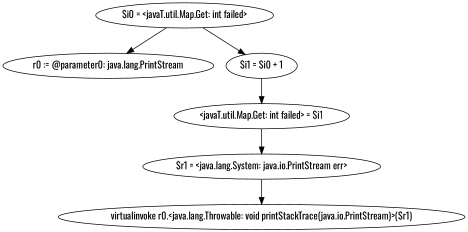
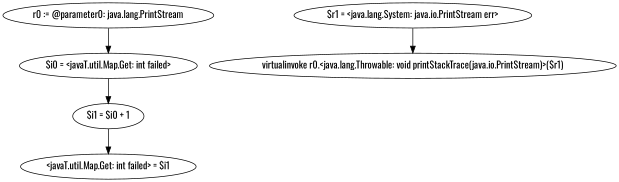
(150, 39) -> (108, 37)
(262, 138) -> none
